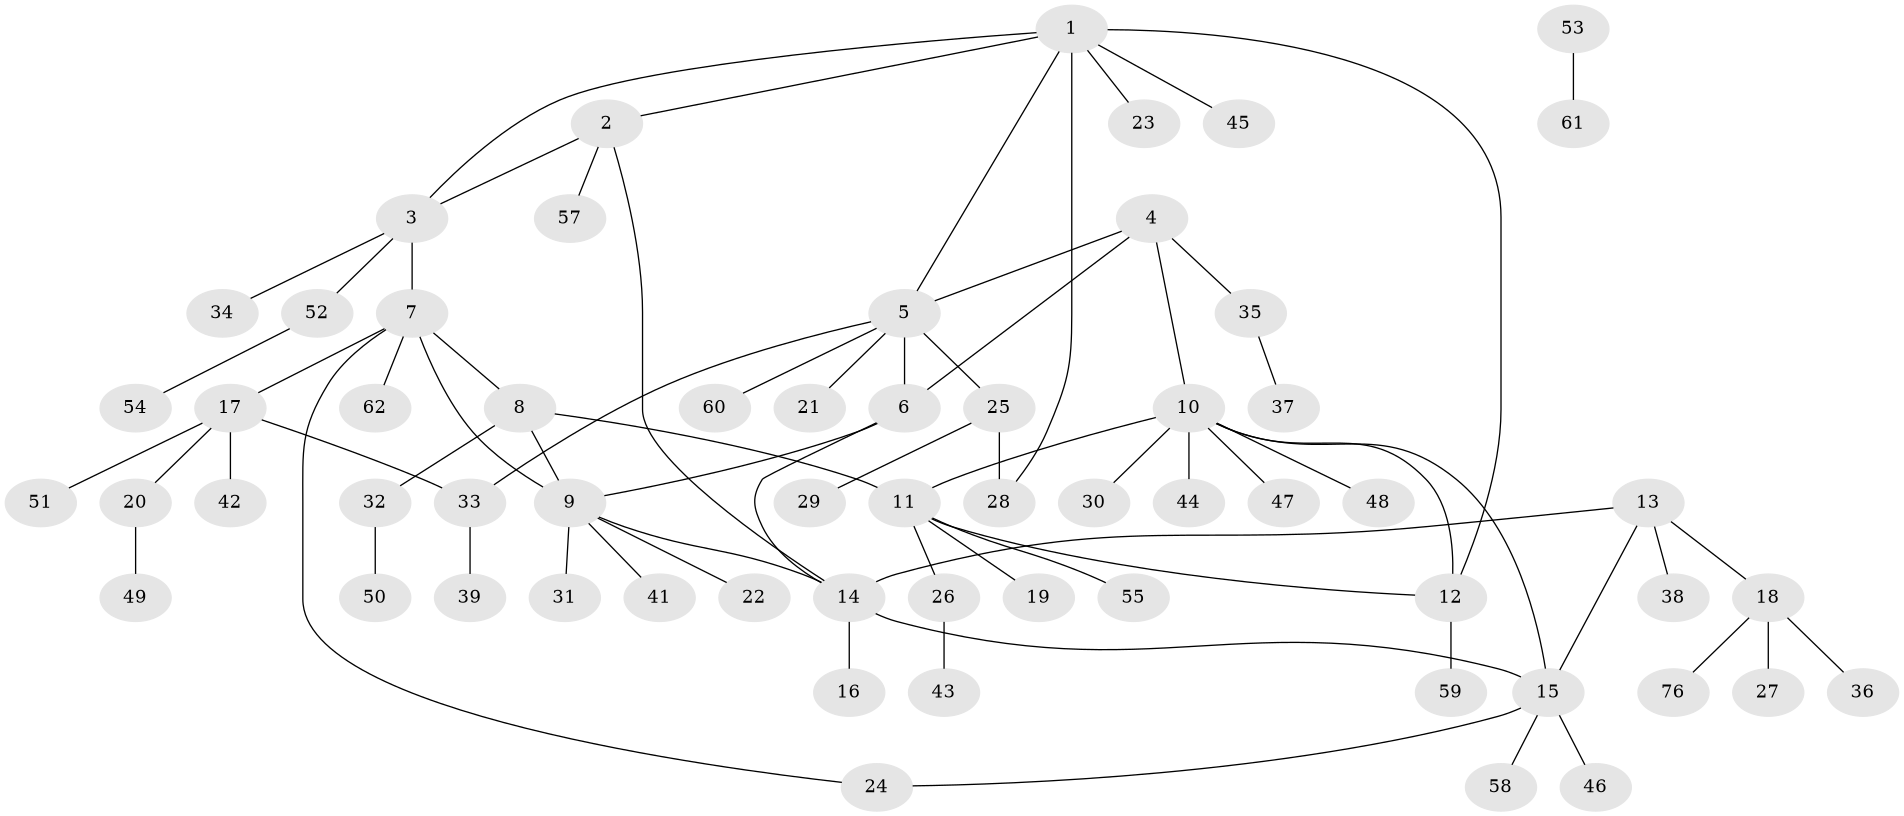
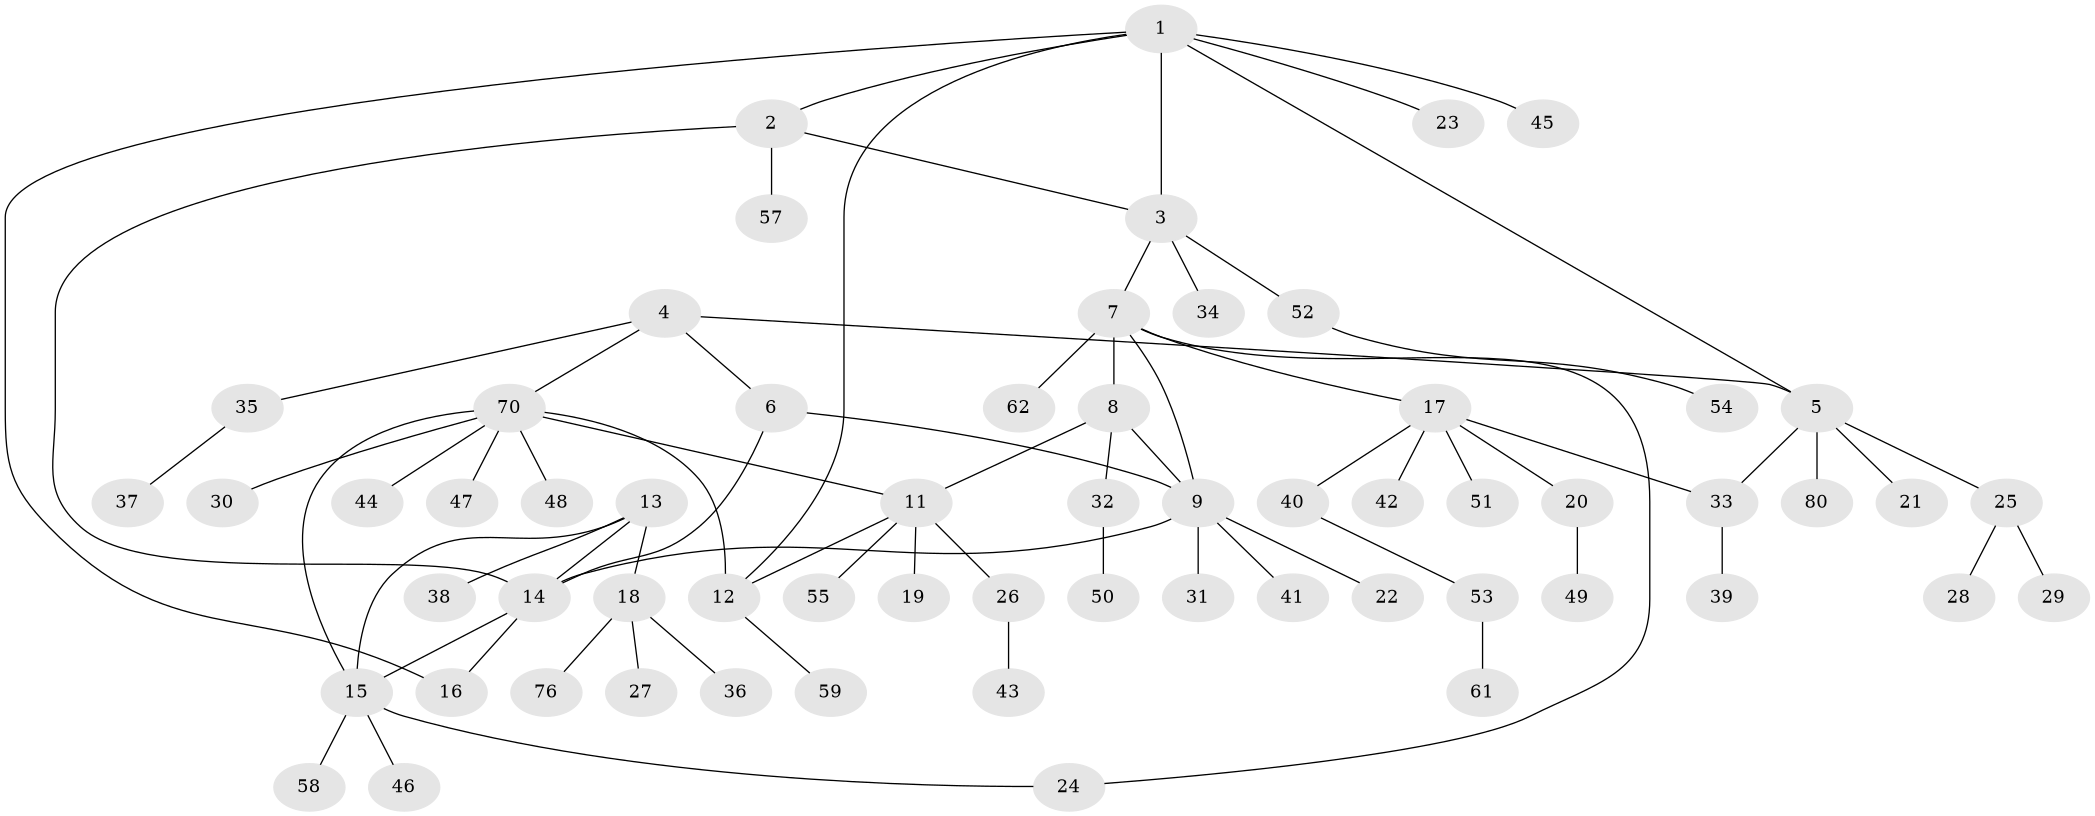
(1072, 262) -> (191, 133)
(905, 361) -> none
(715, 408) -> (1817, 503)
(1189, 408) -> (510, 408)
none -> (1293, 503)
